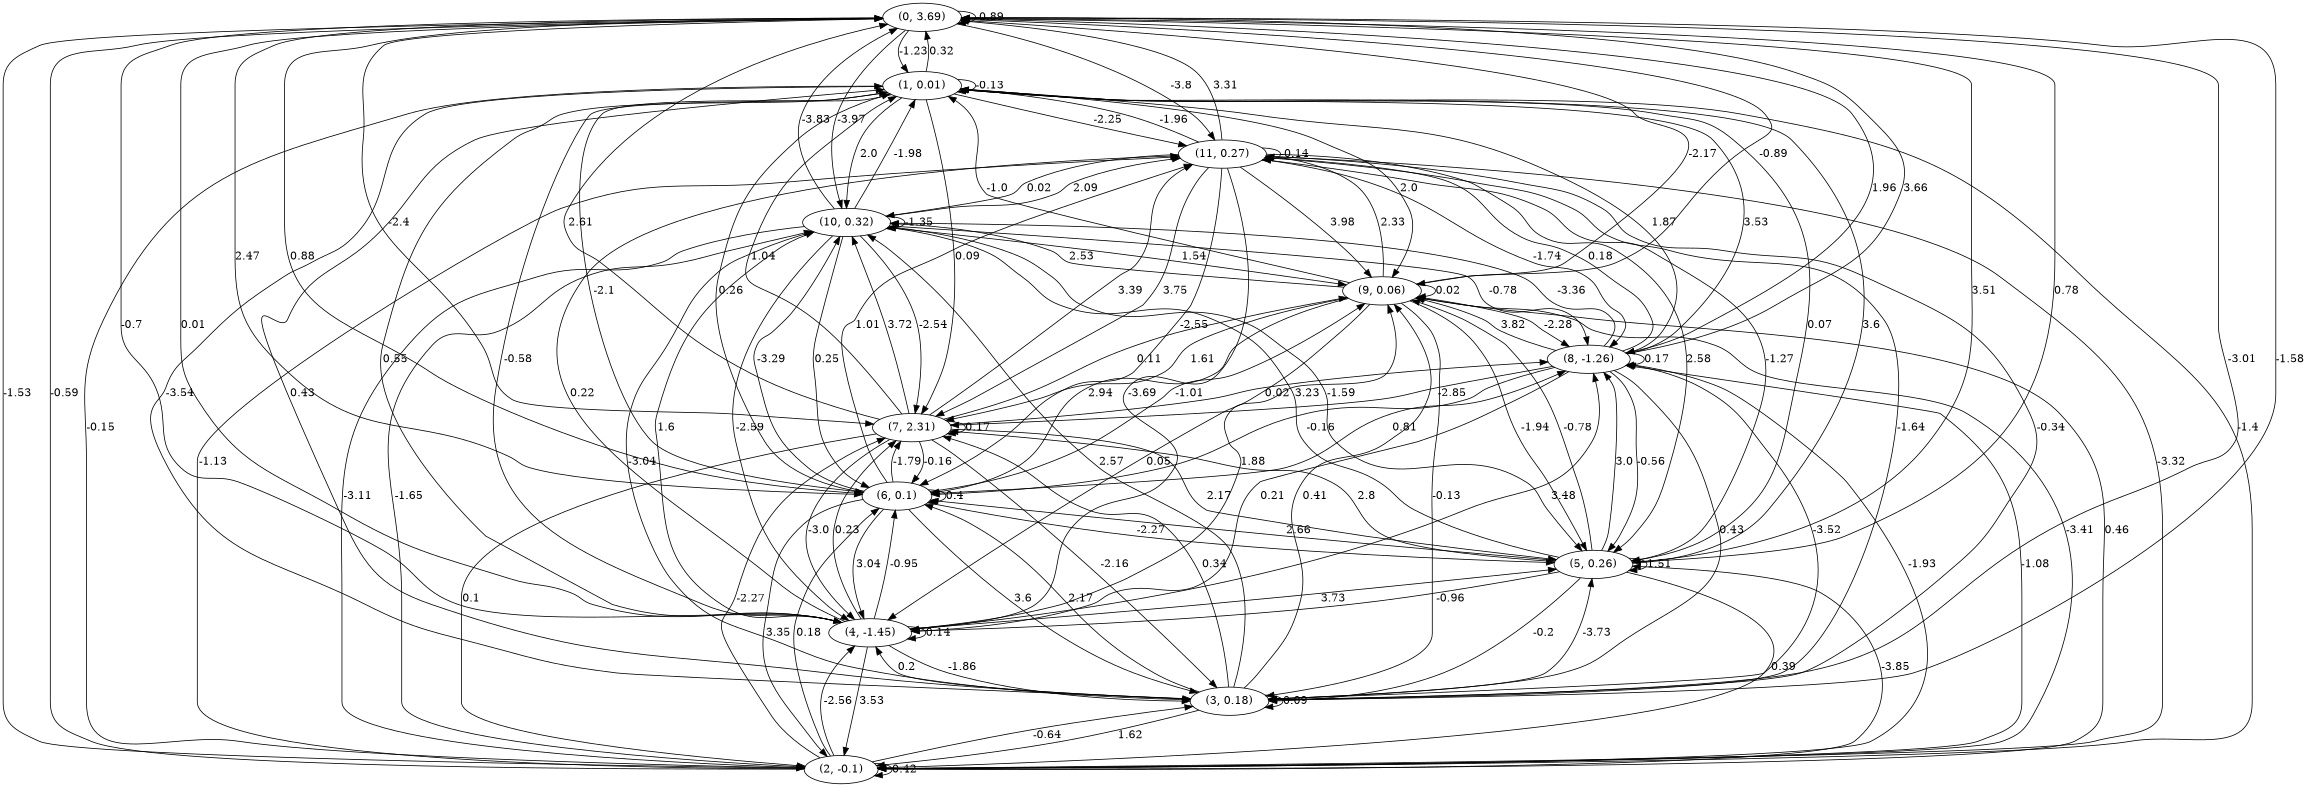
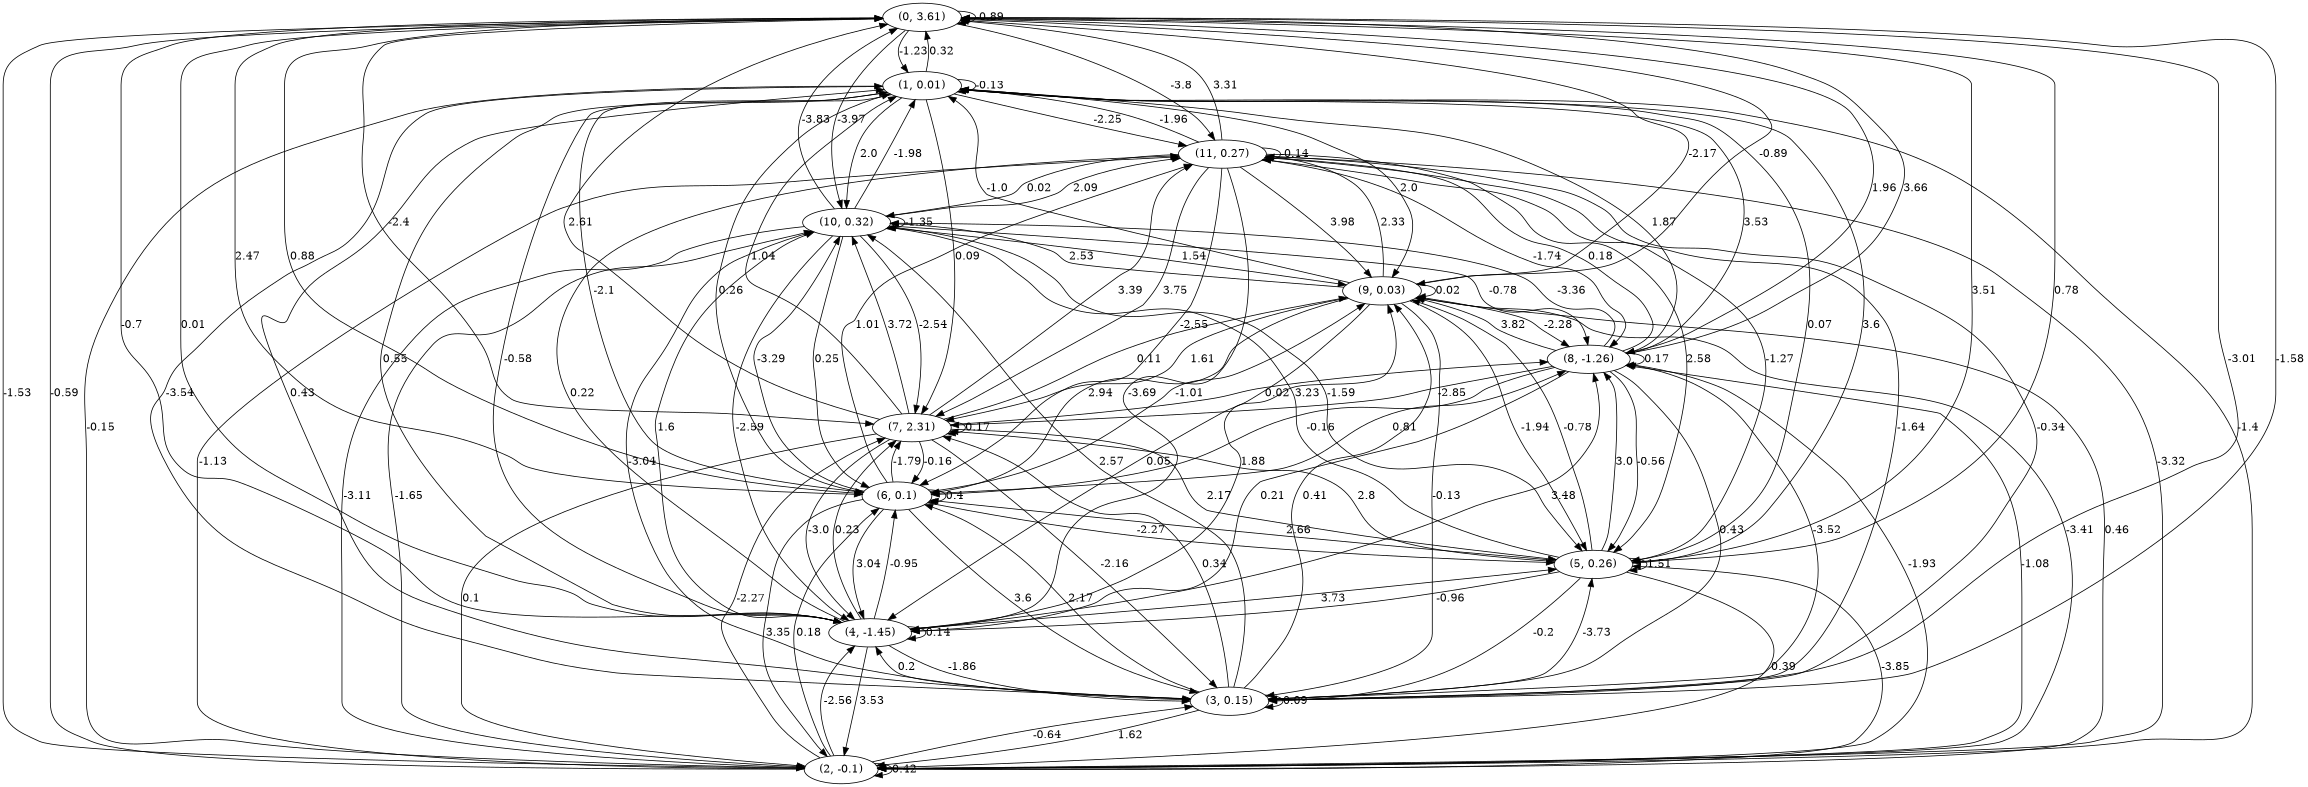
(922, 17) -> (922, 17)
(1382, 291) -> (1382, 291)
(1229, 701) -> (1229, 701)
